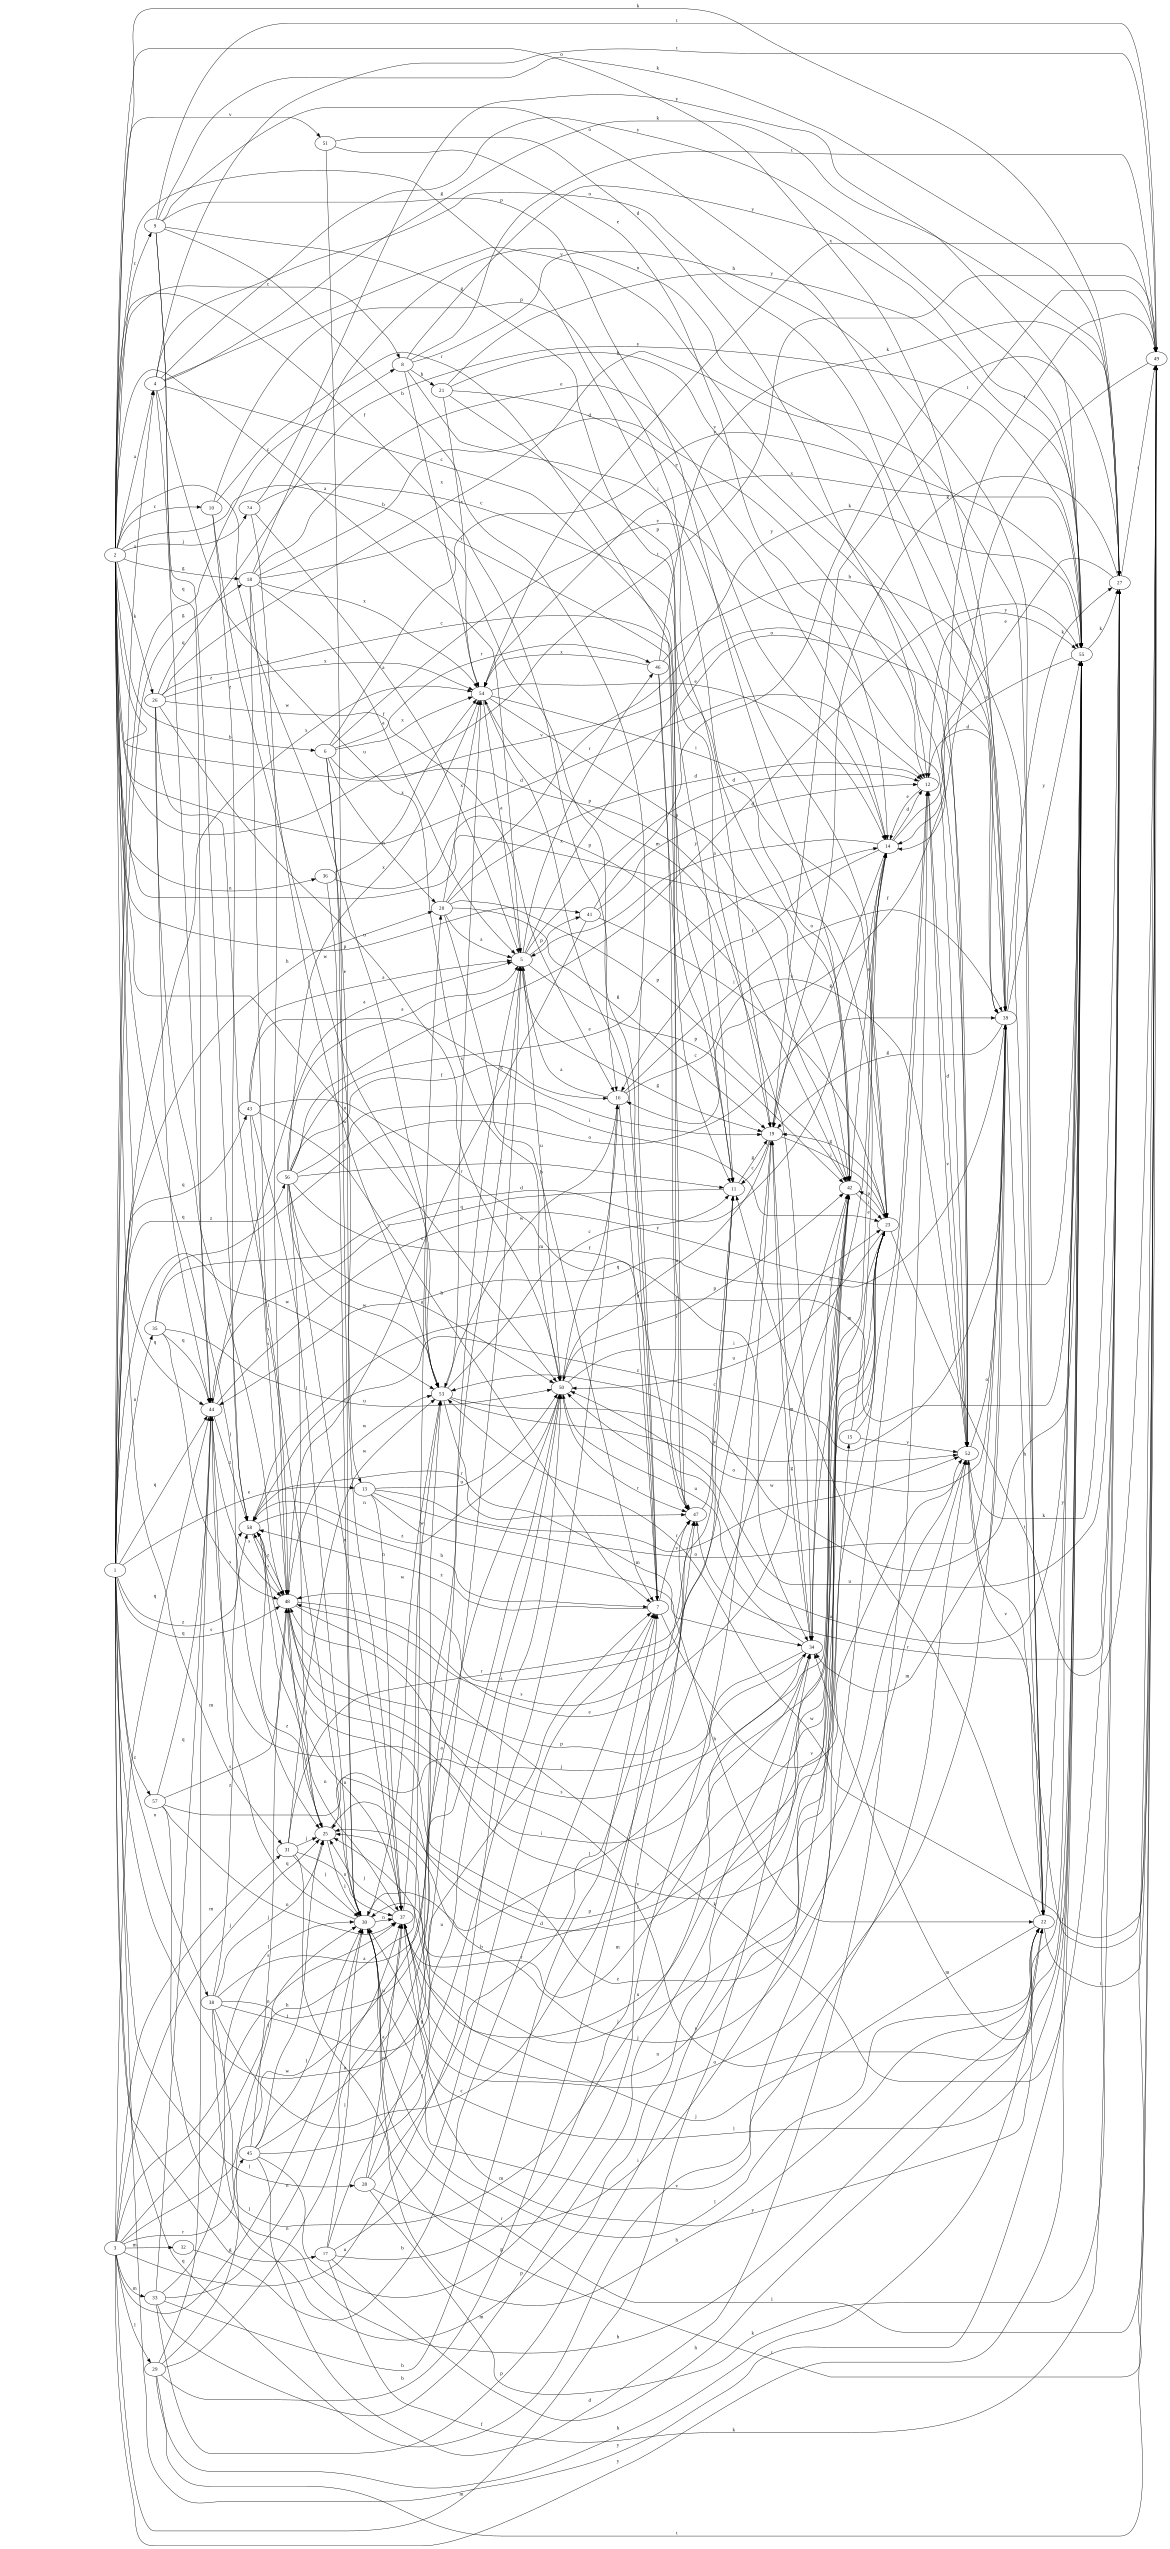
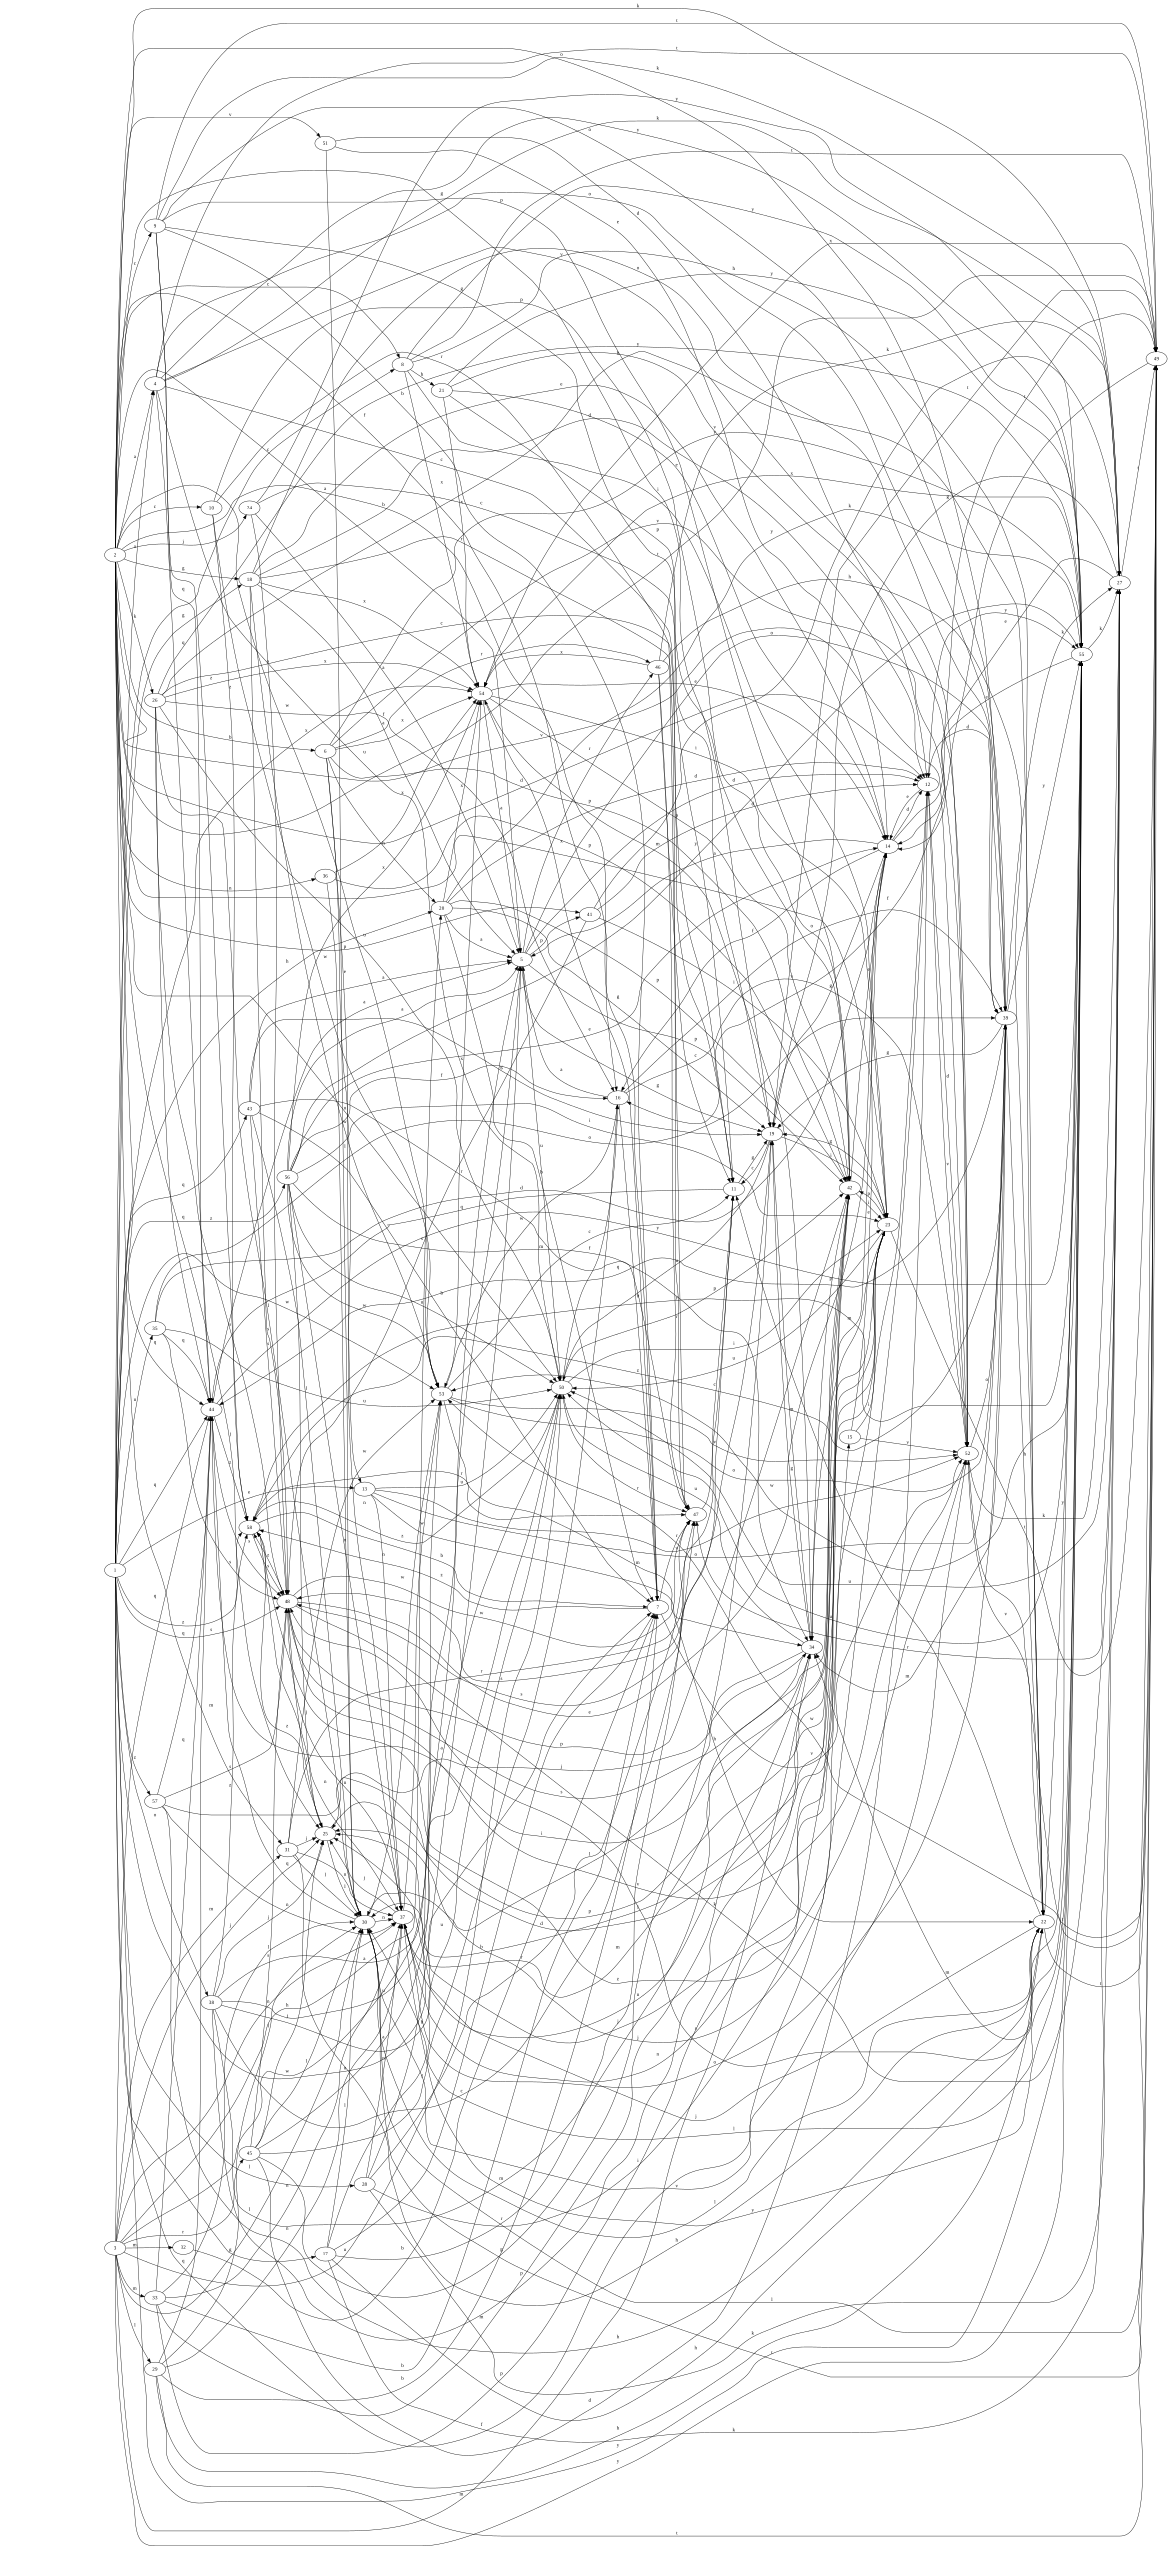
(520, 1163) -> none
(326, 1473) -> (528, 1630)
